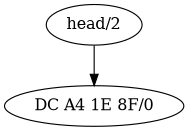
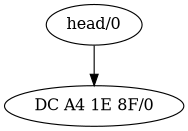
(94, 25) -> (94, 25)
